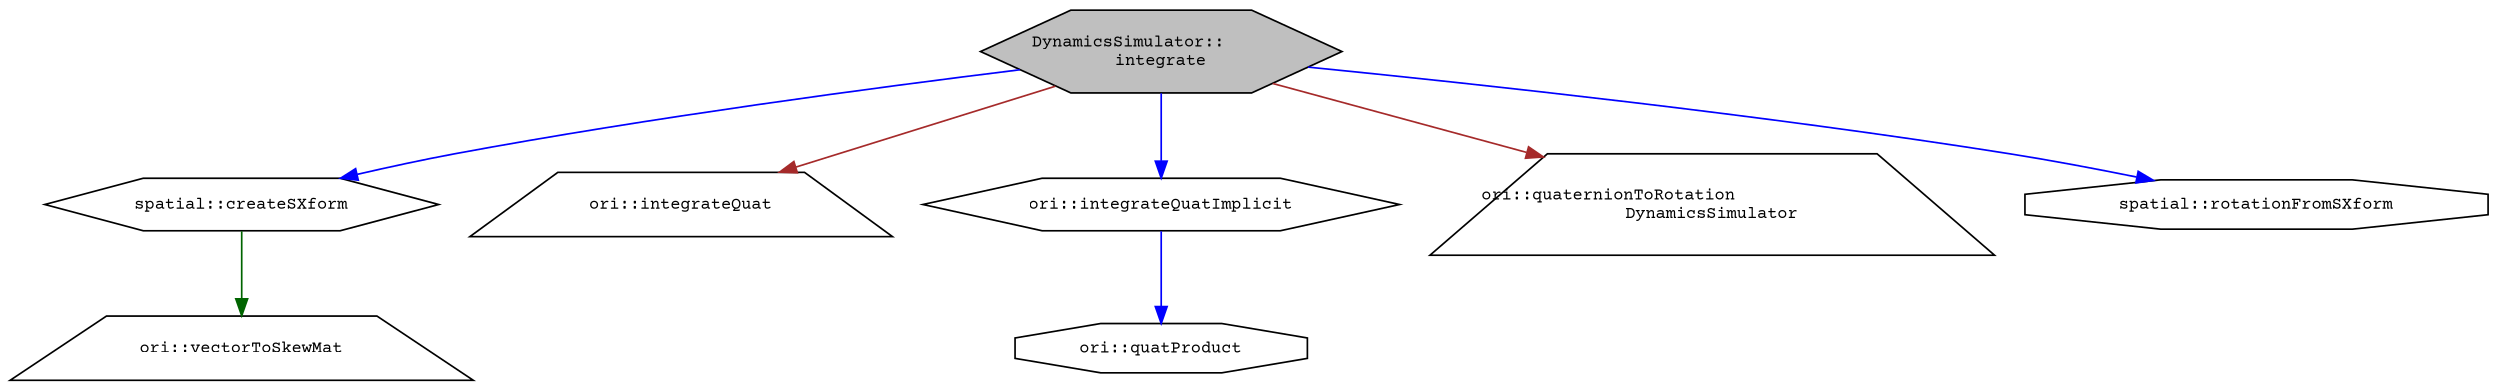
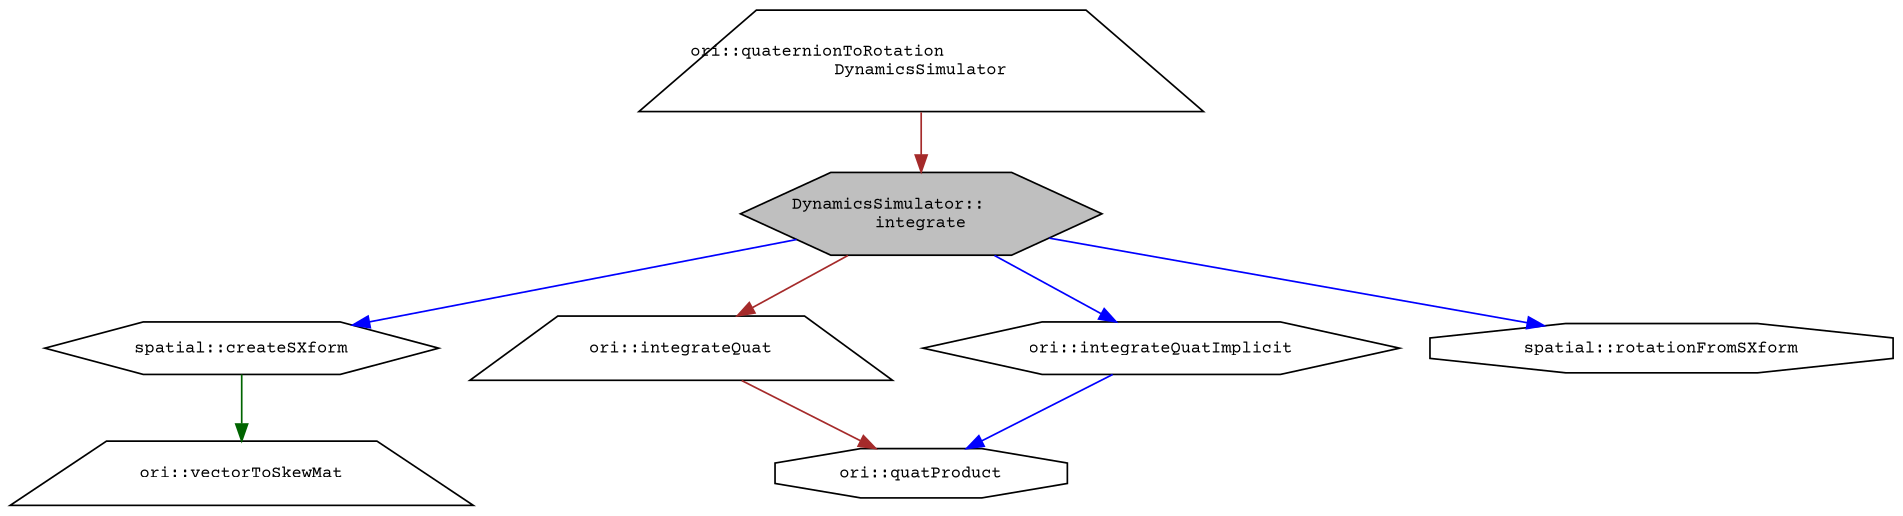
(1400, 118) -> (921, 134)
none -> (801, 411)
